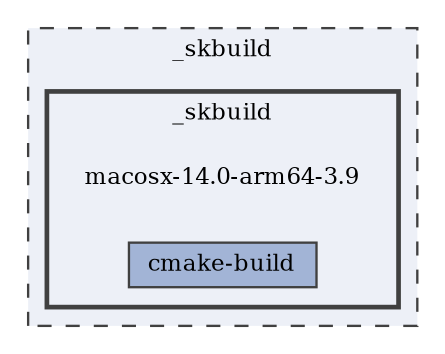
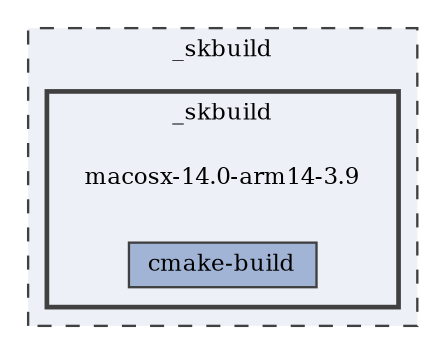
(223, 178) -> (223, 178)
